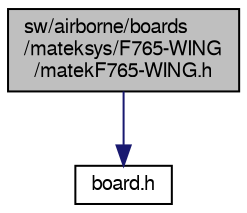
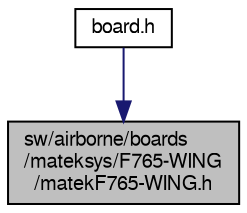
(124, 118) -> (124, 74)
